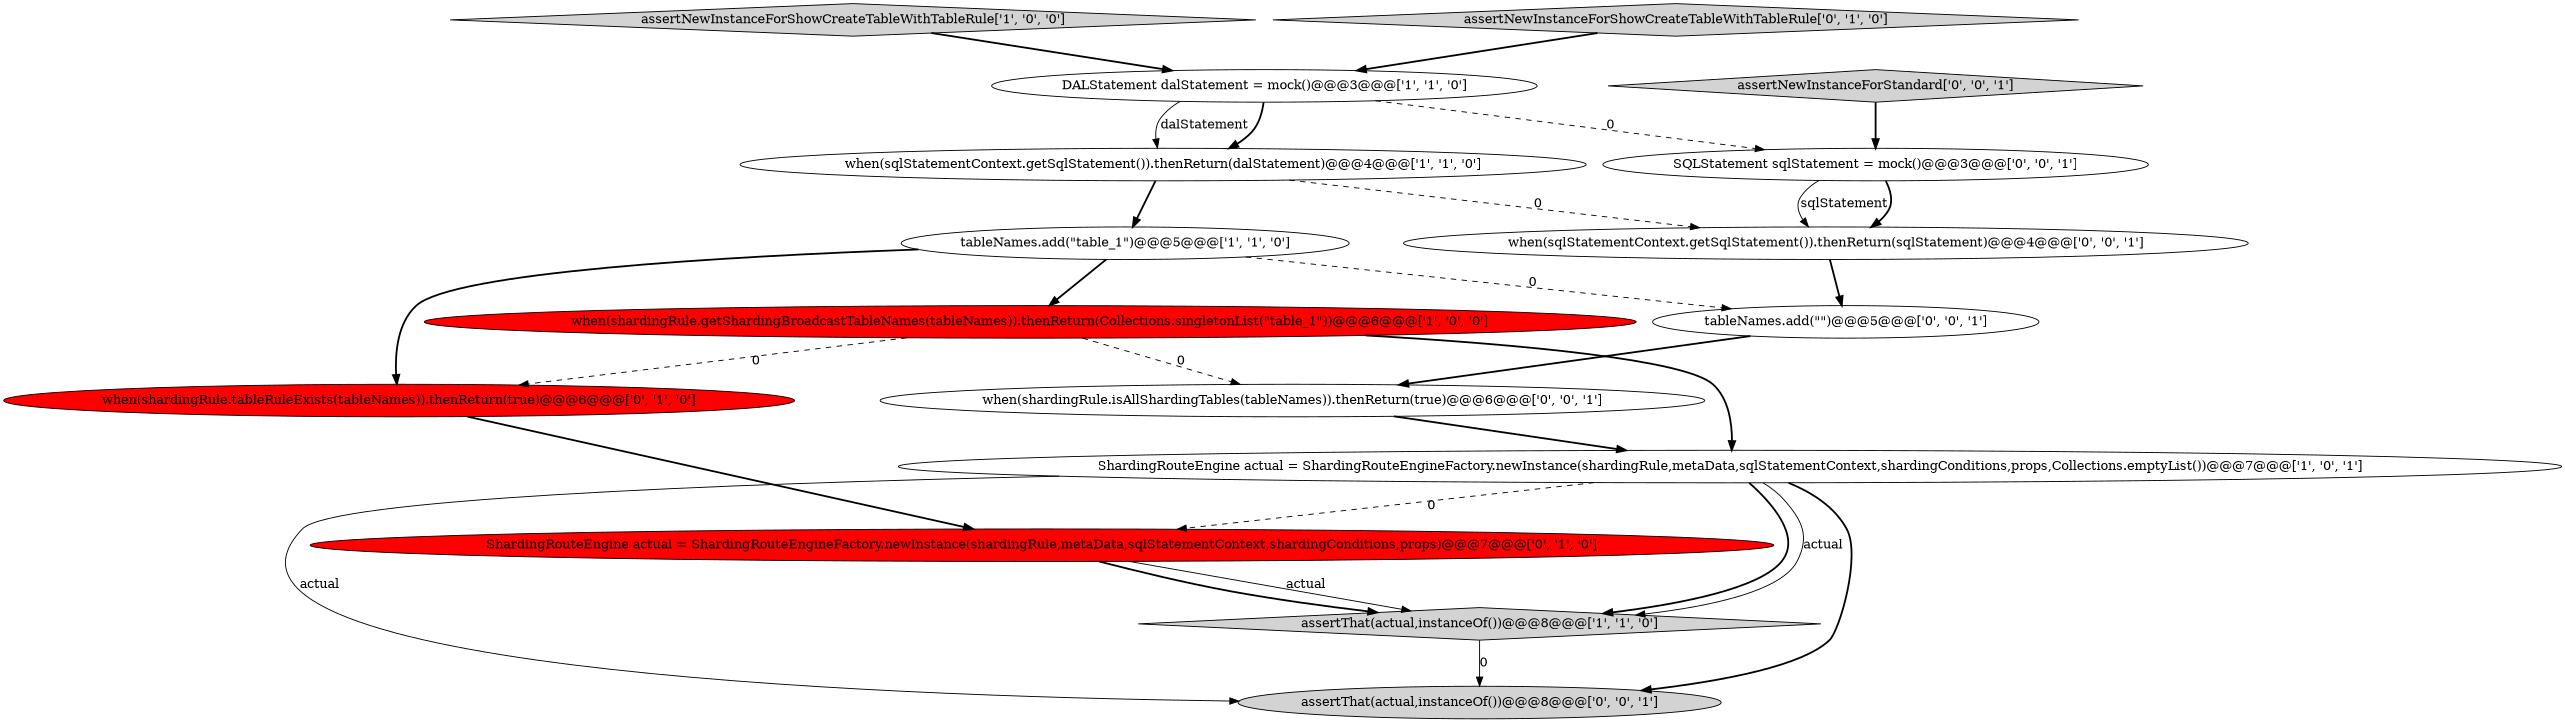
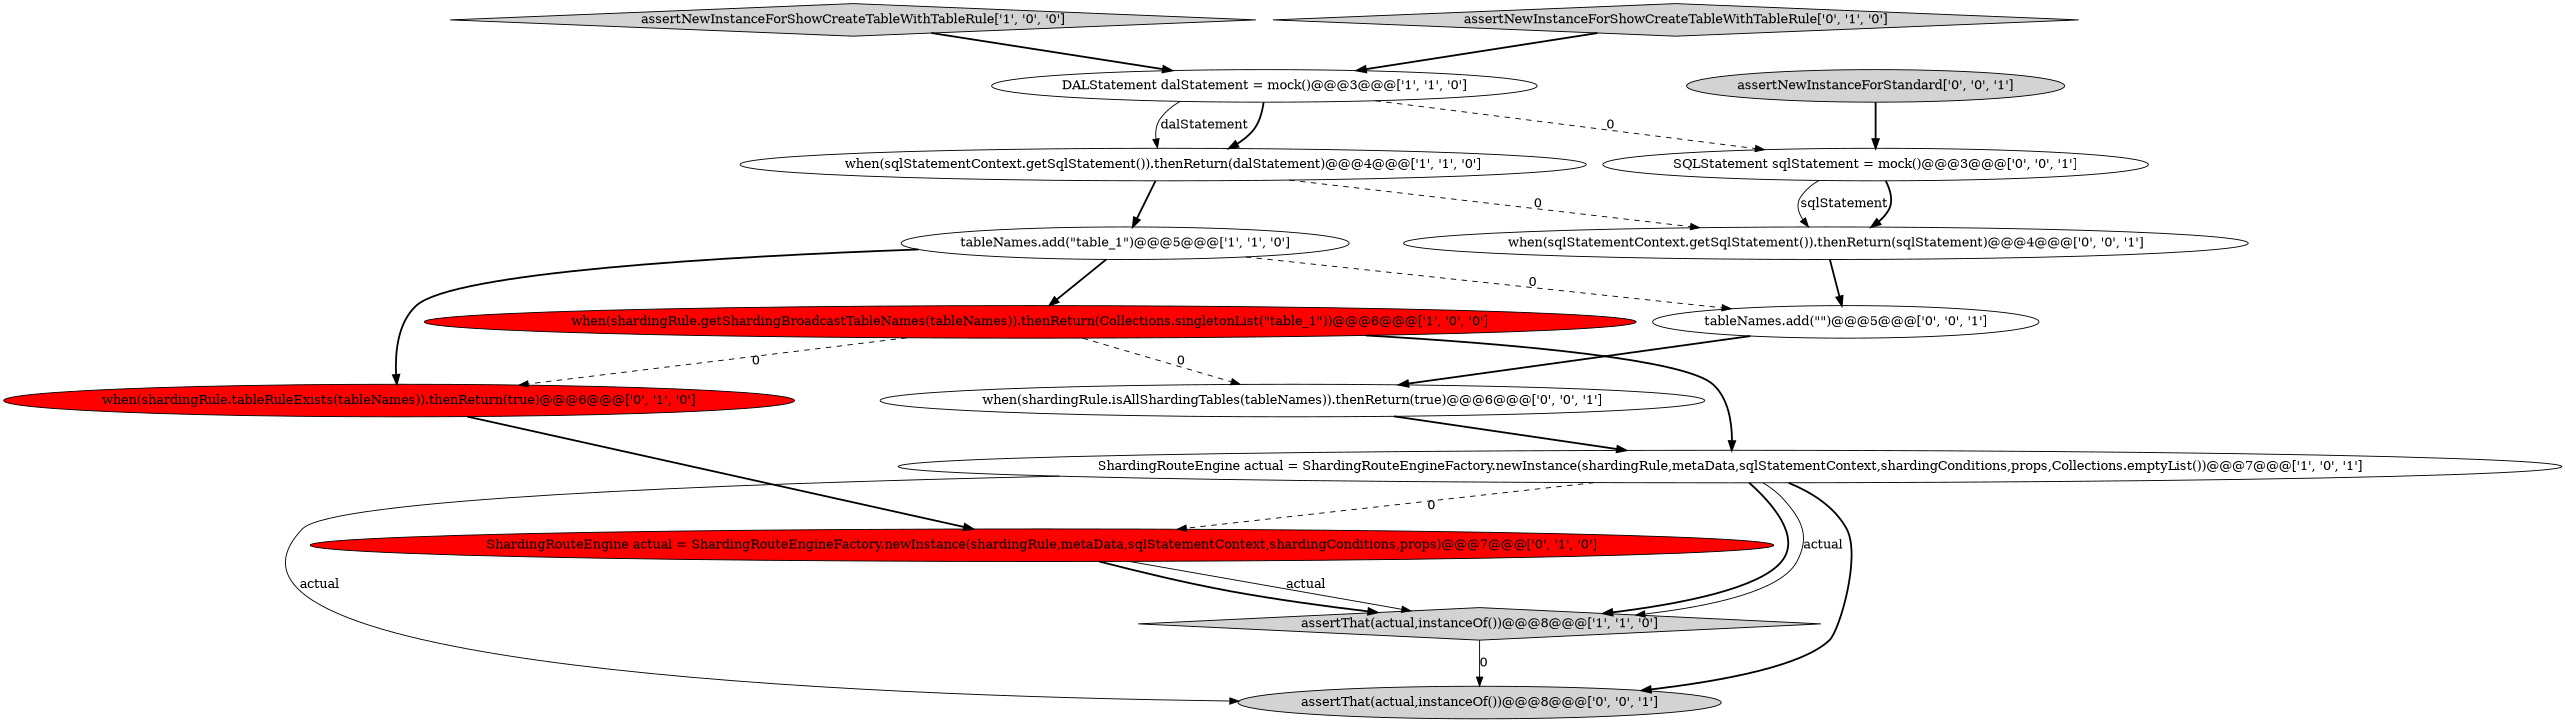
(1876, 86) -> (1876, 86)
